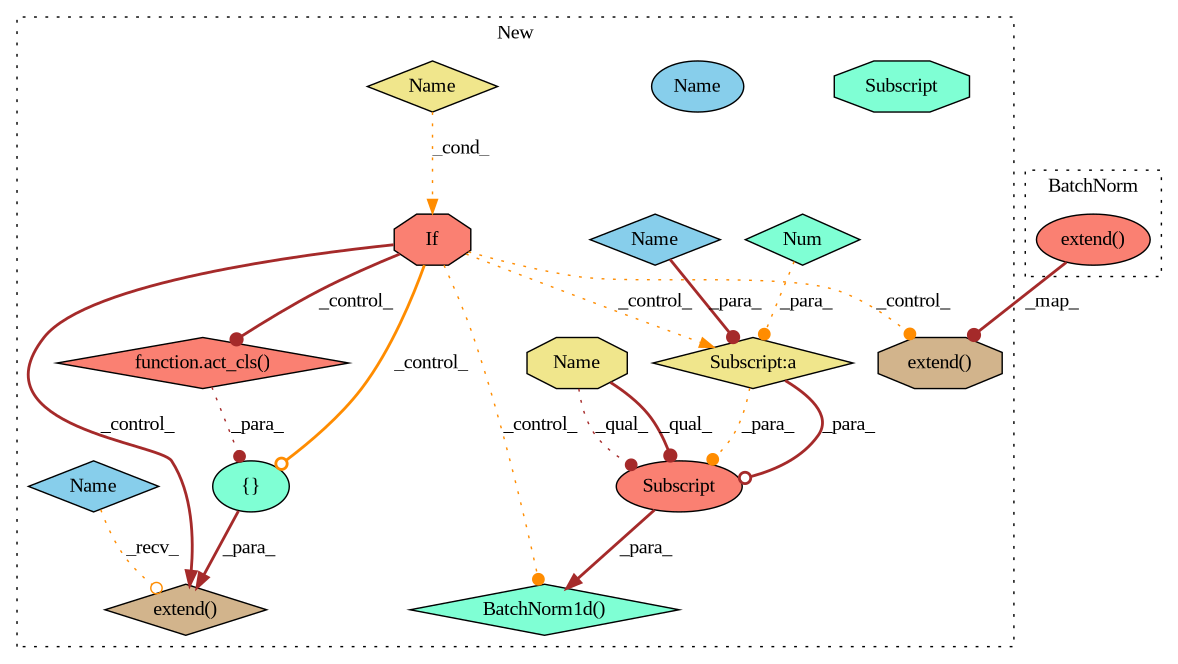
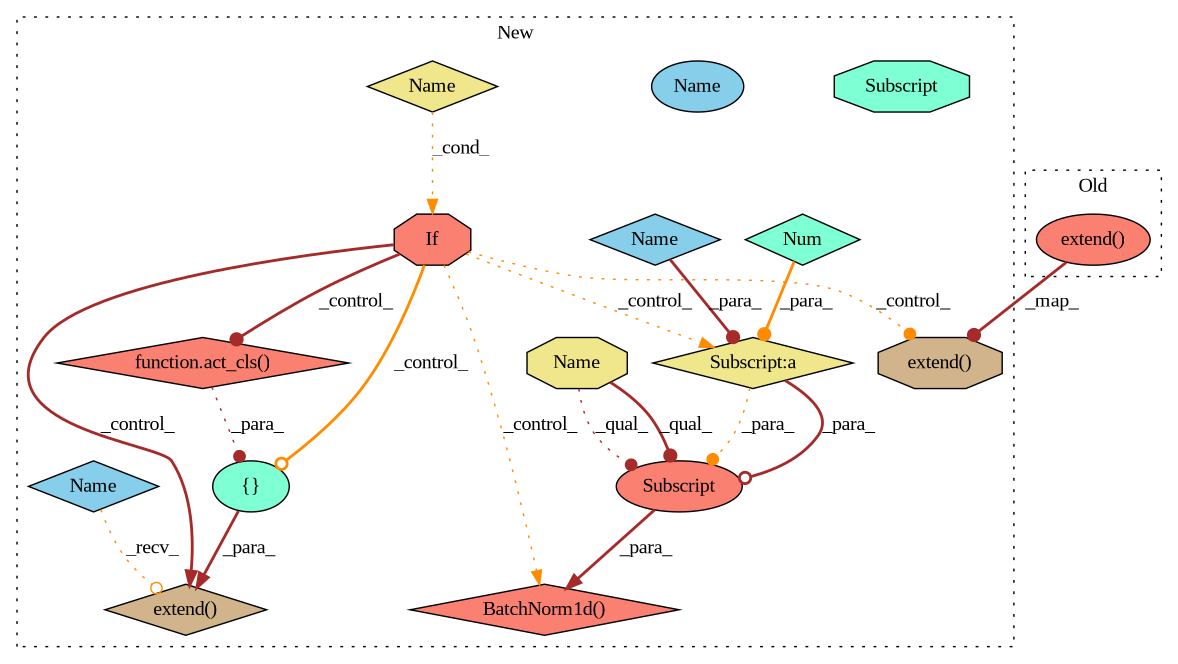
(1093, 186) -> (1093, 186)
(780, 295) -> (780, 295)
(498, 417) -> (498, 416)
(545, 610) -> (545, 610)
